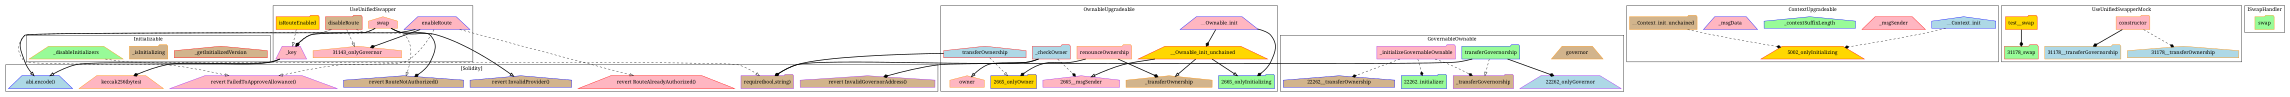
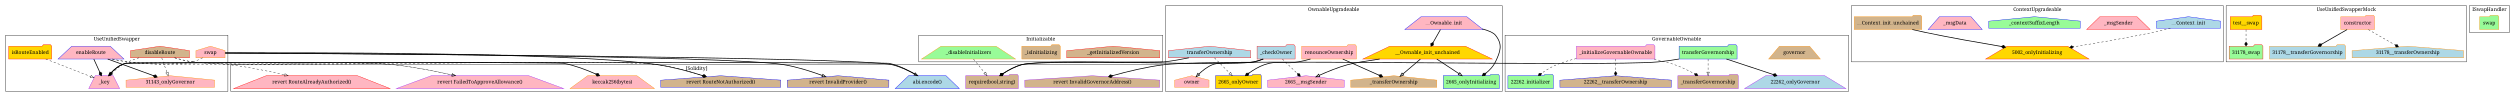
(344, 23) -> (160, 53)
(2021, 36) -> (2246, 36)
(1732, 39) -> (1957, 39)
(166, 63) -> (677, 63)
